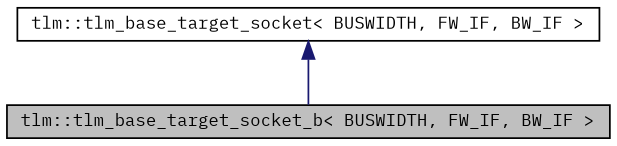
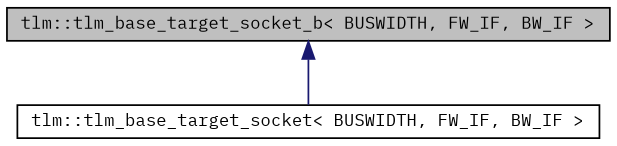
(308, 82) -> (308, 82)
